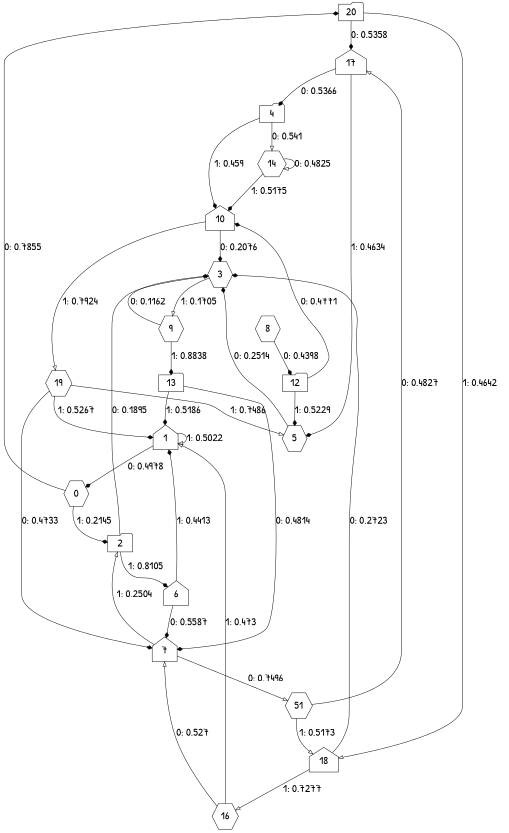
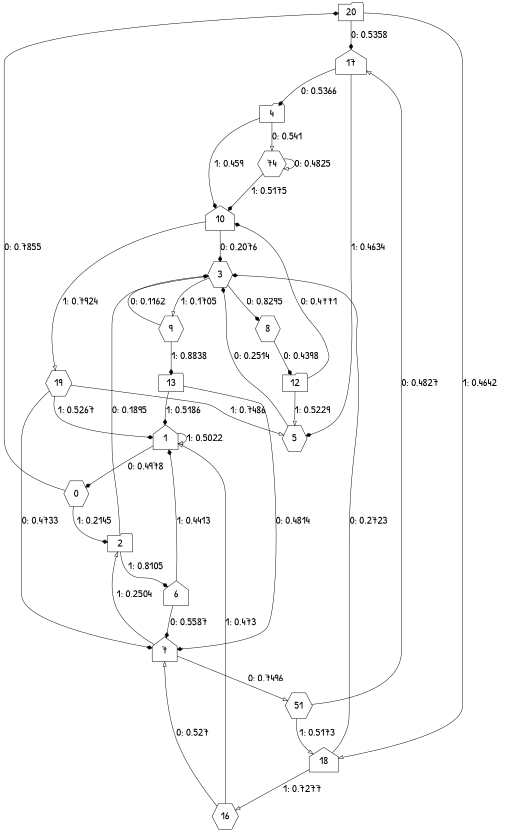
(272, 164) -> (272, 164)
none -> (241, 301)
(295, 406) -> (295, 406)
